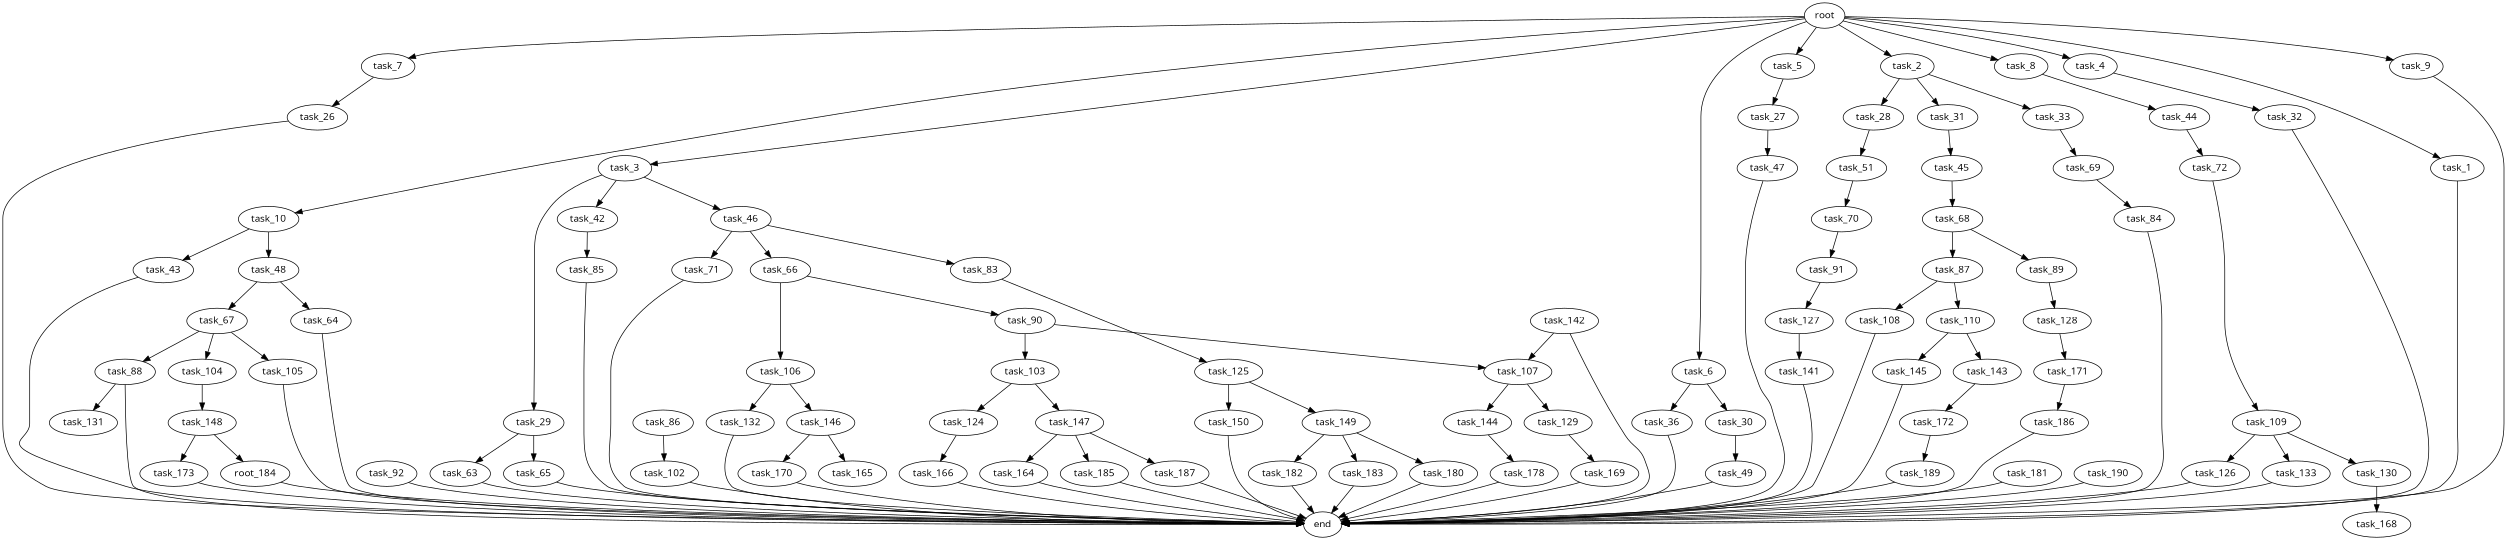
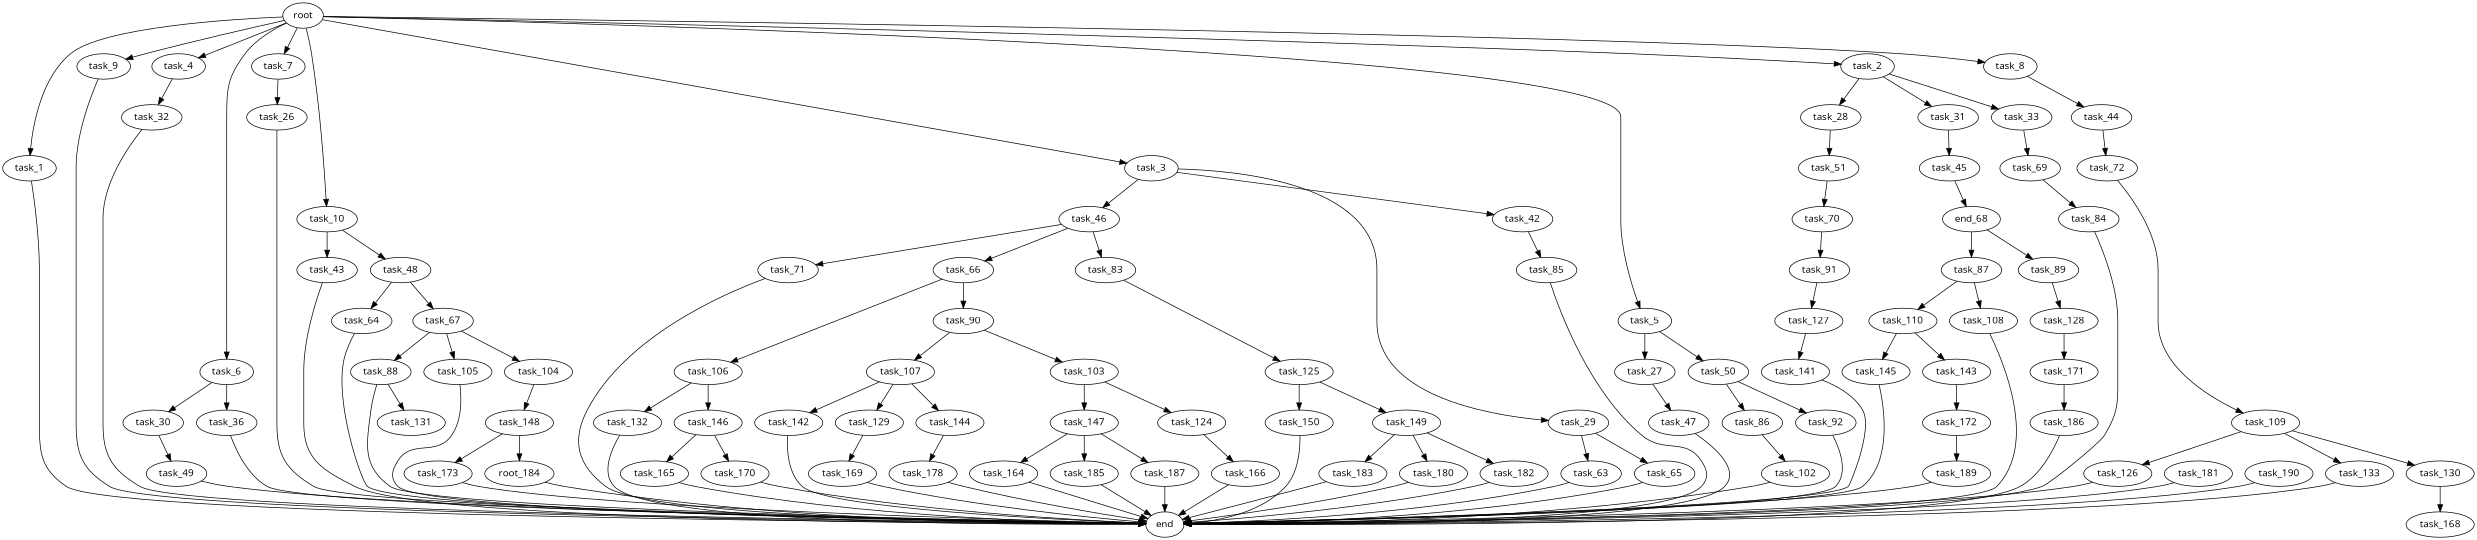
(1953, 219) -> (1971, 219)
(1544, 344) -> (848, 396)
none -> (1718, 372)
none -> (873, 510)
